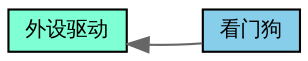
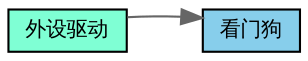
(176, 45) -> (154, 16)
